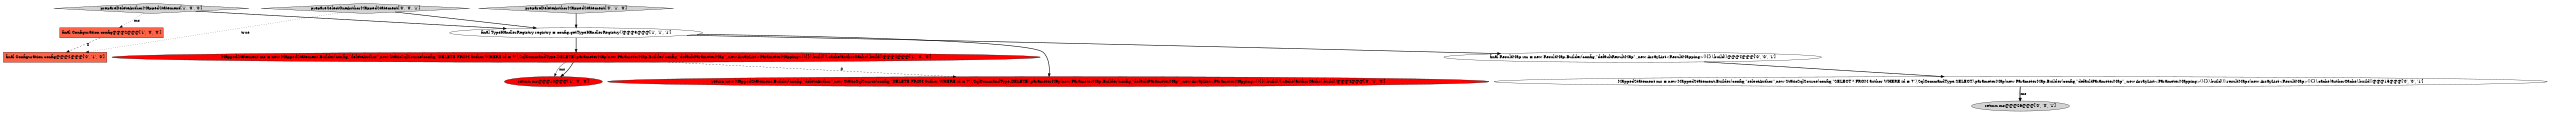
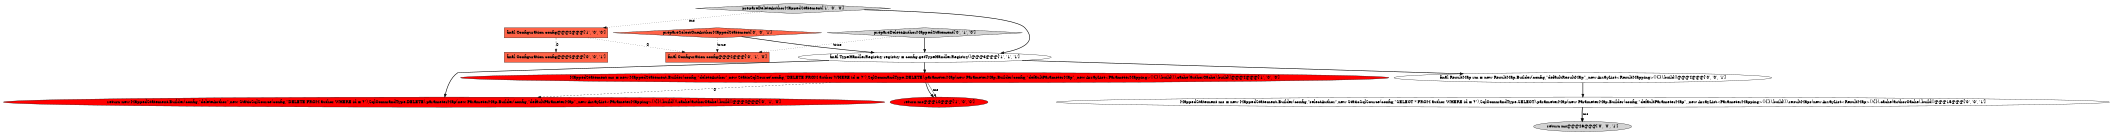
(365, 8) -> (717, 33)
none -> (829, 44)
(85, 45) -> (635, 45)
none -> (556, 57)
